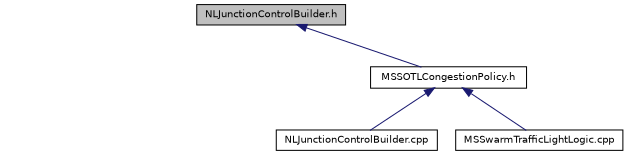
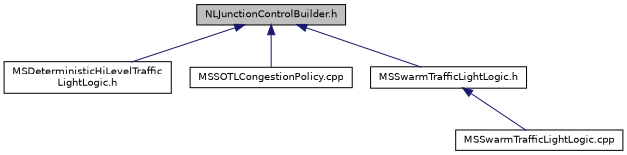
none -> (88, 77)
none -> (271, 77)
(449, 77) -> (449, 77)
(357, 140) -> none
